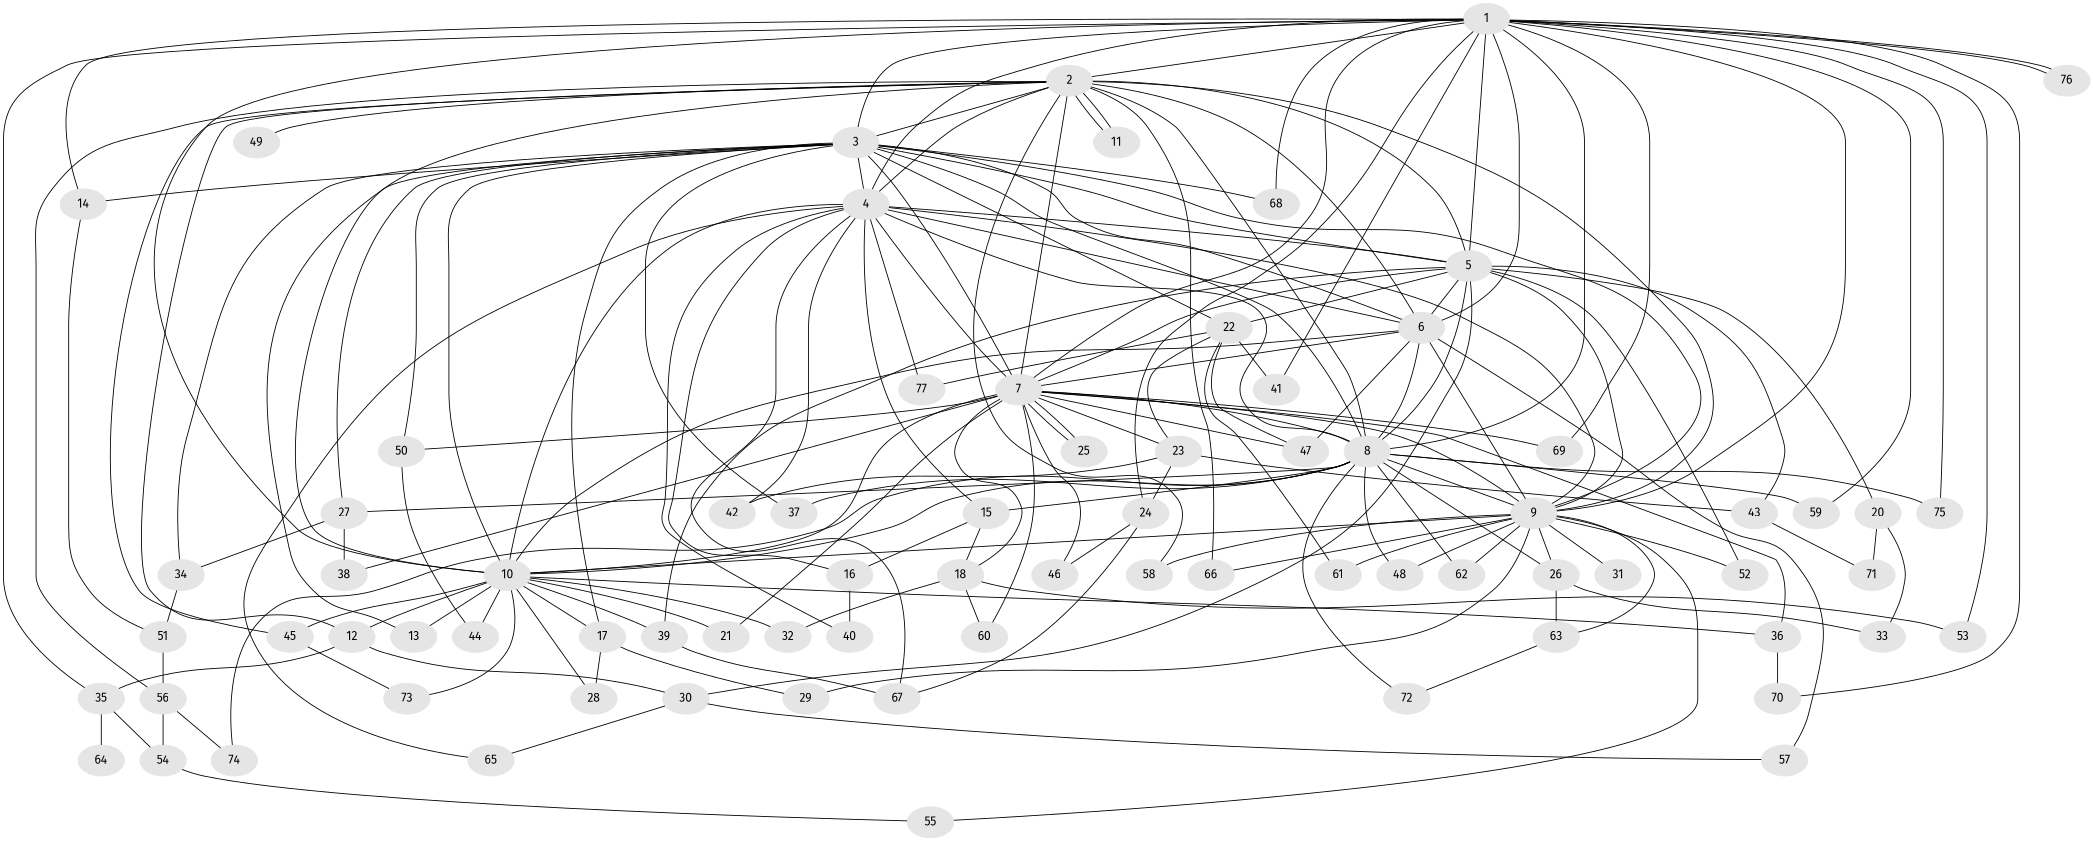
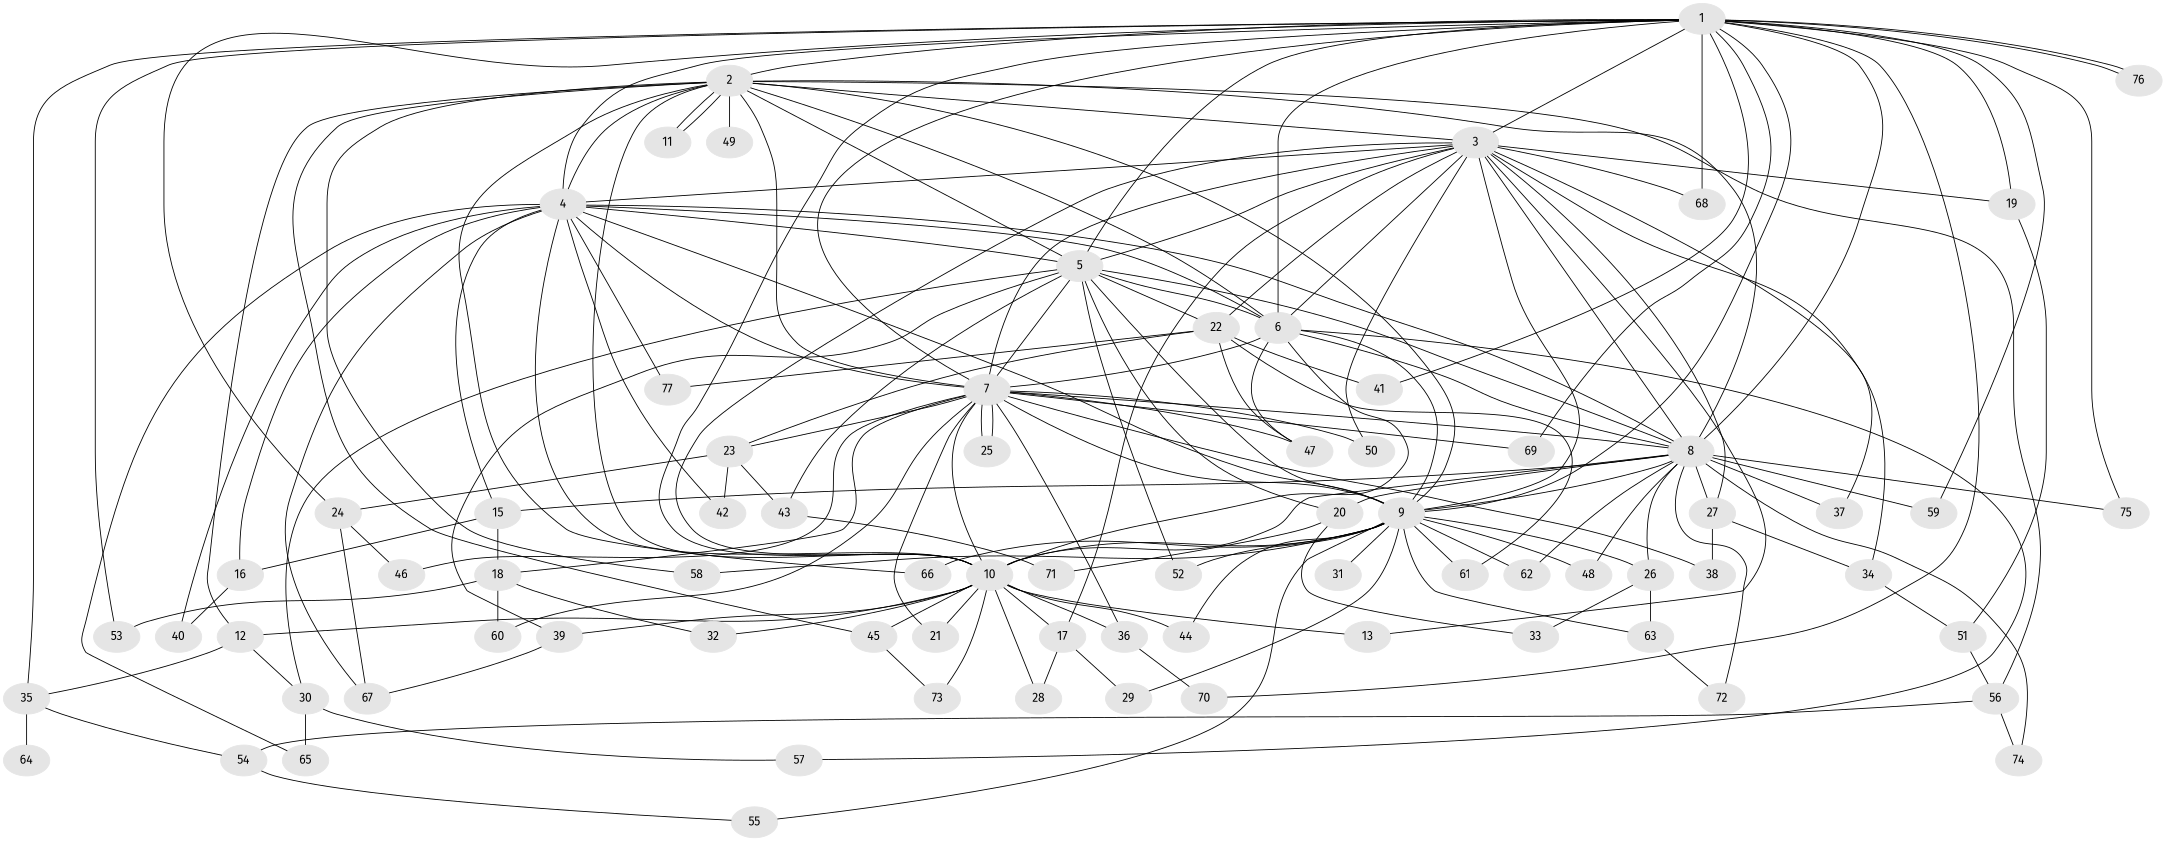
(83, 204) -> (2012, 204)
none -> (1512, 475)
(419, 546) -> (1248, 559)
